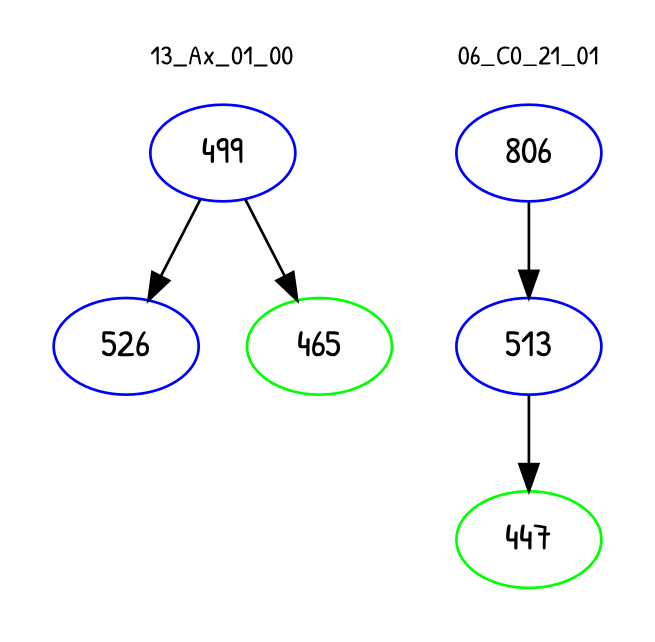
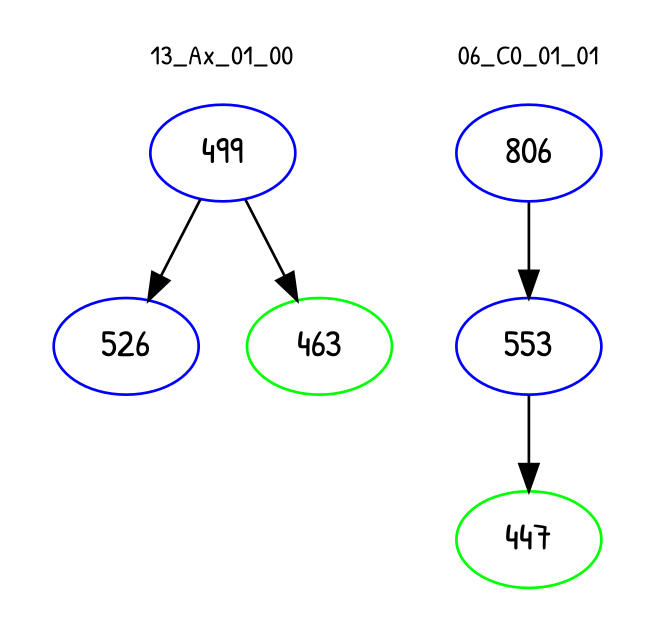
(529, 58) -> (529, 58)
(319, 346) -> (319, 346)
(529, 346) -> (529, 346)
